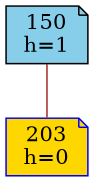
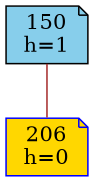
(47, 147) -> (47, 147)
